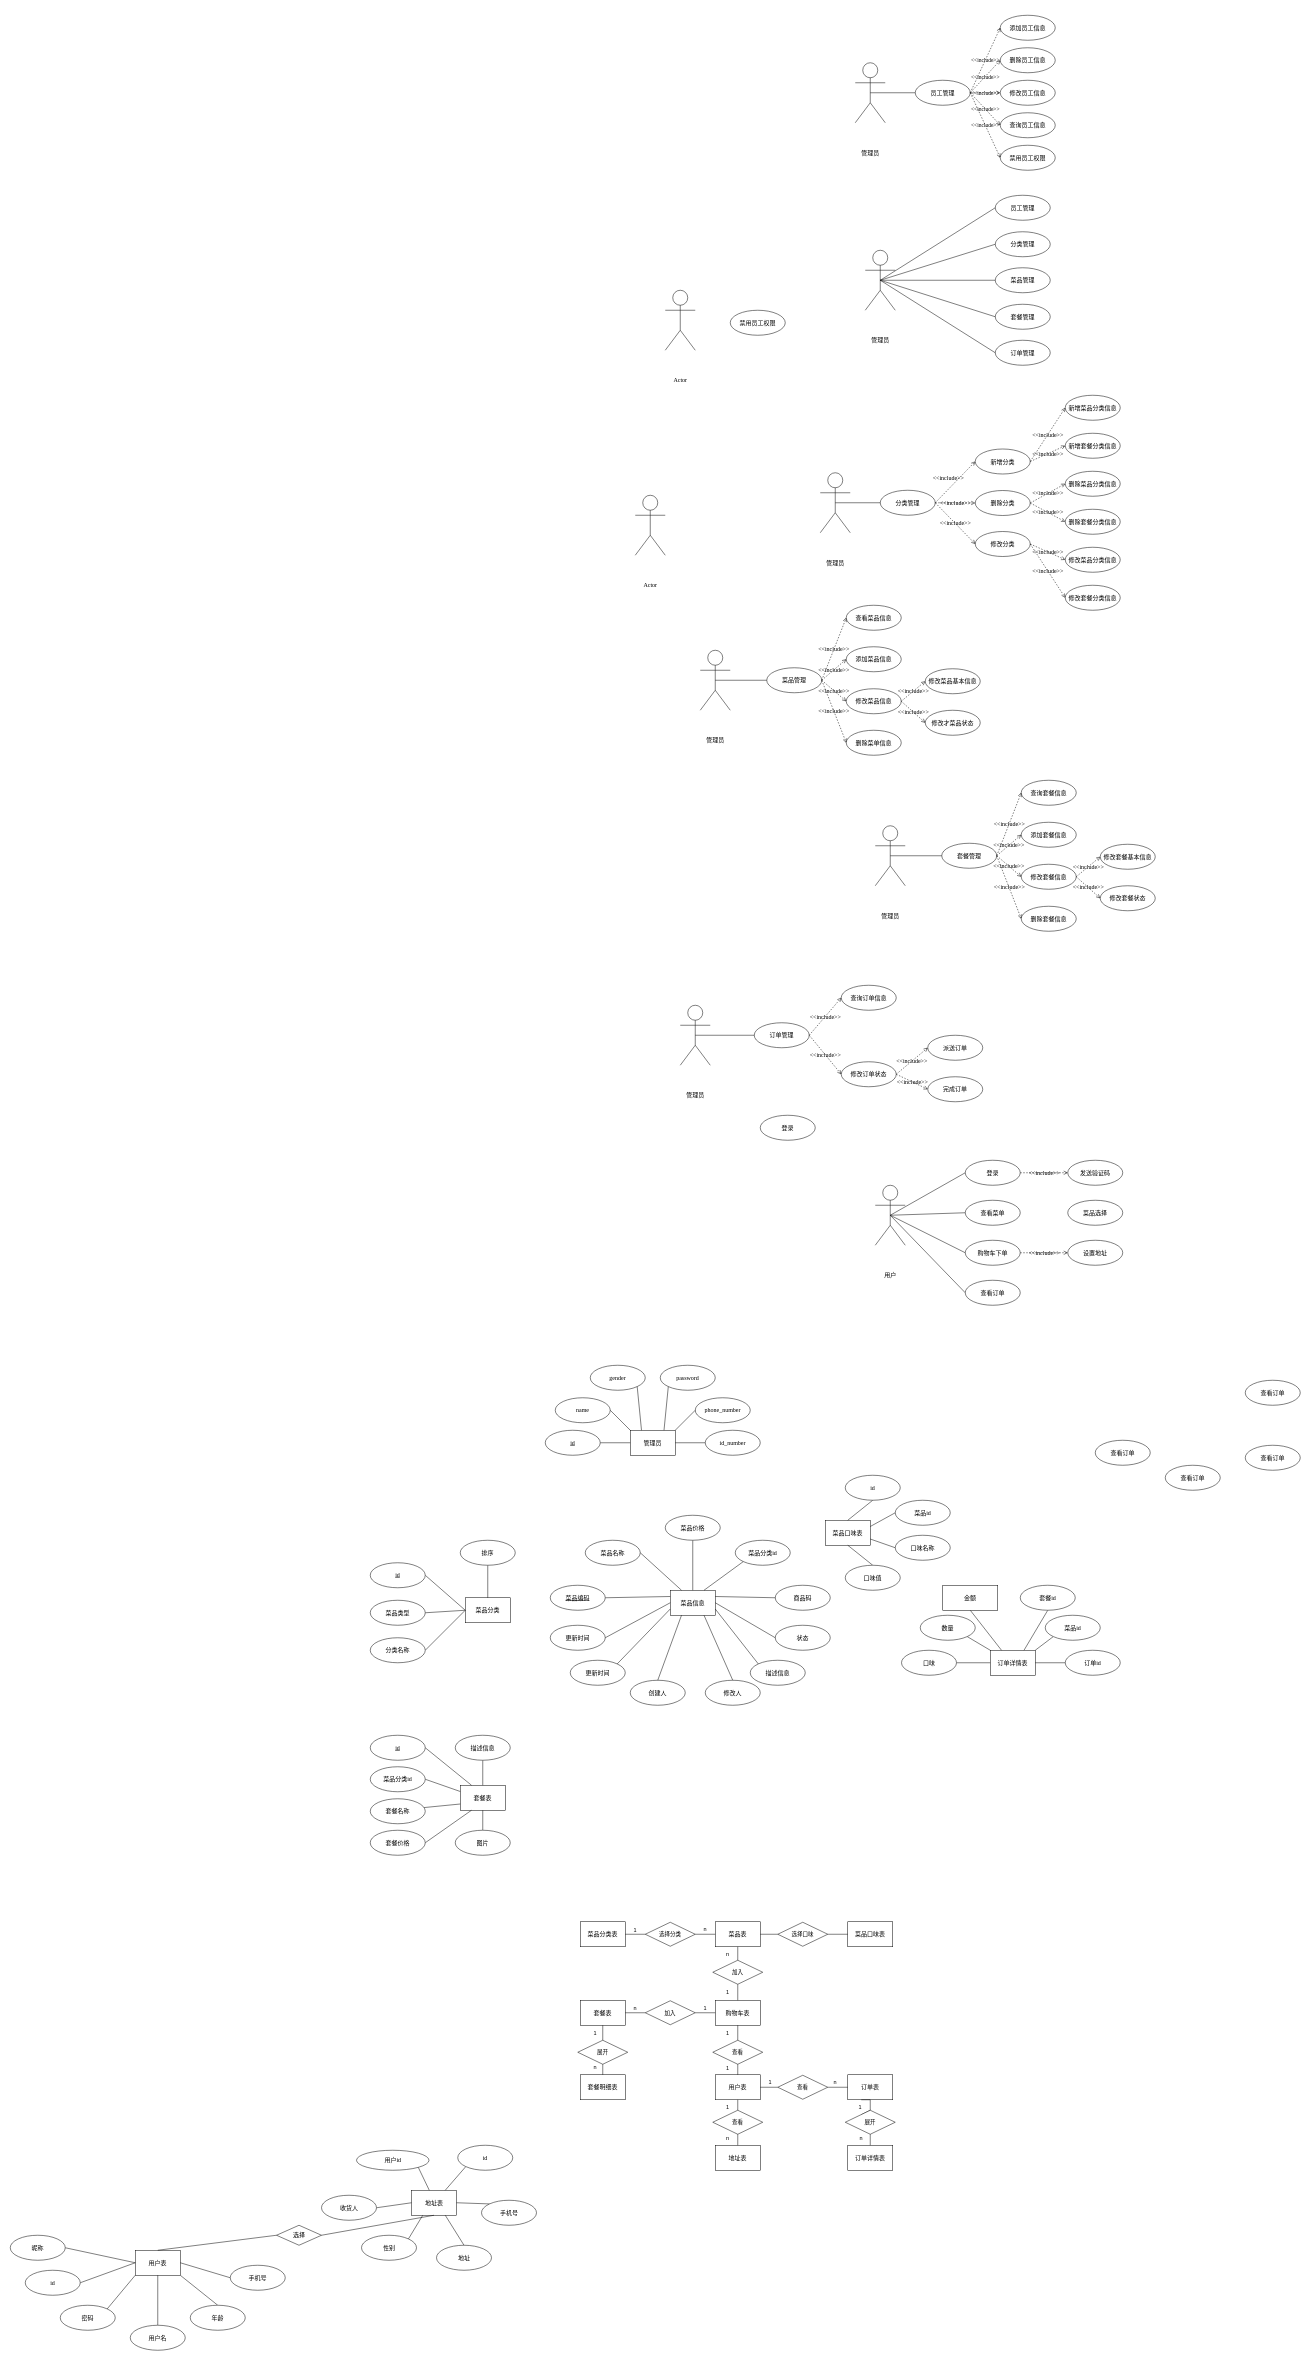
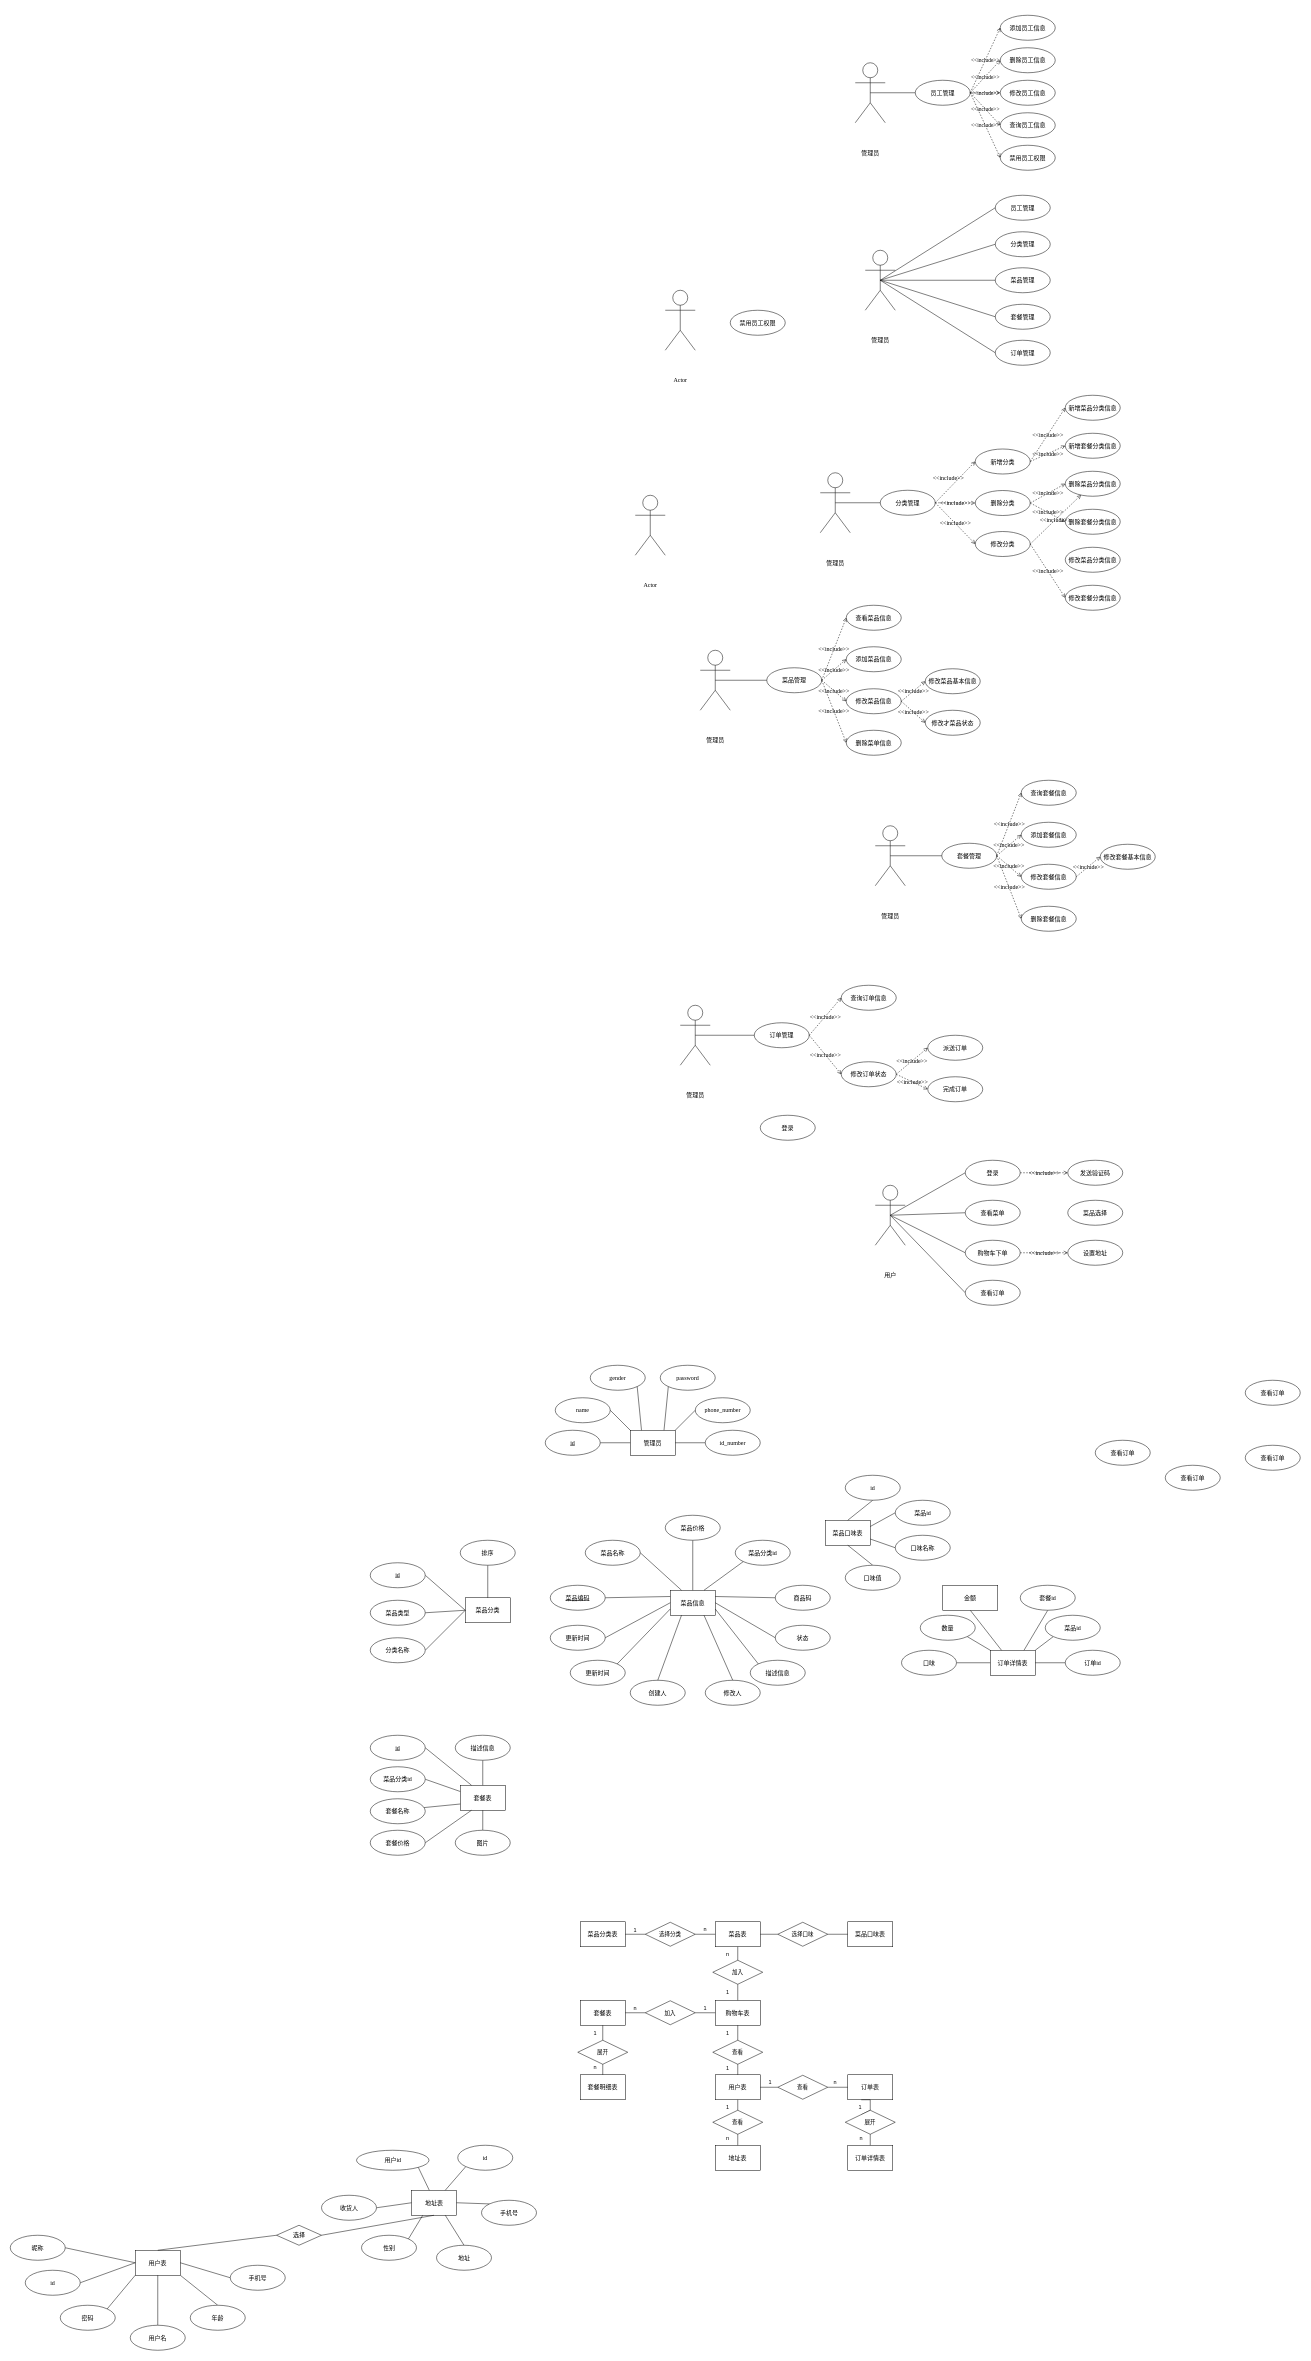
(1049, 552) -> (1055, 520)
(1089, 888) -> none
(1128, 898) -> none
